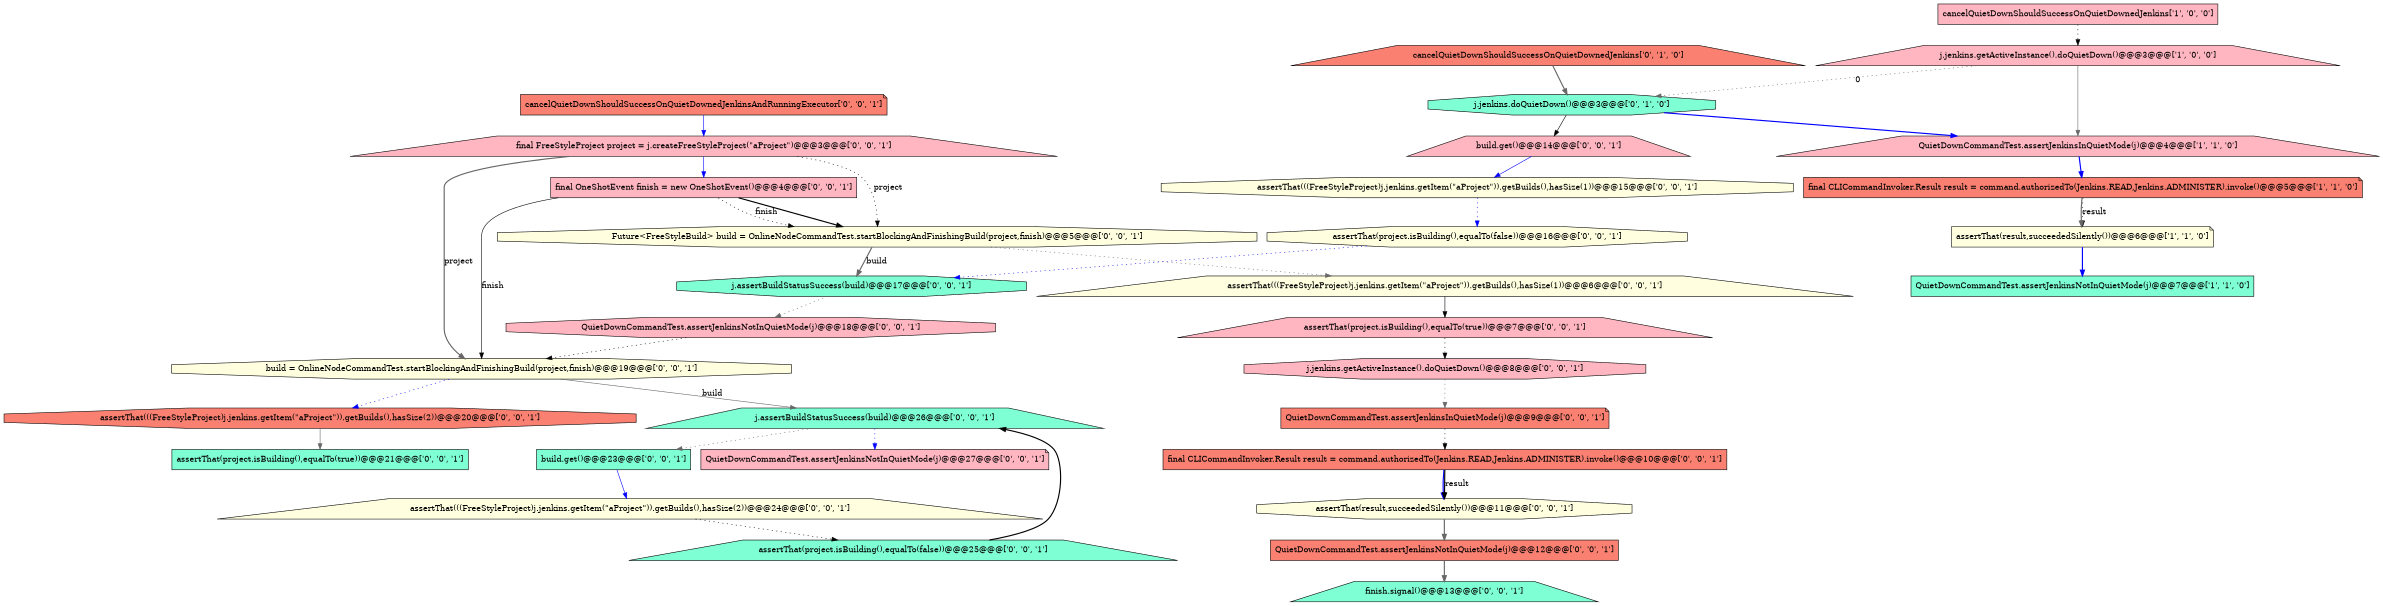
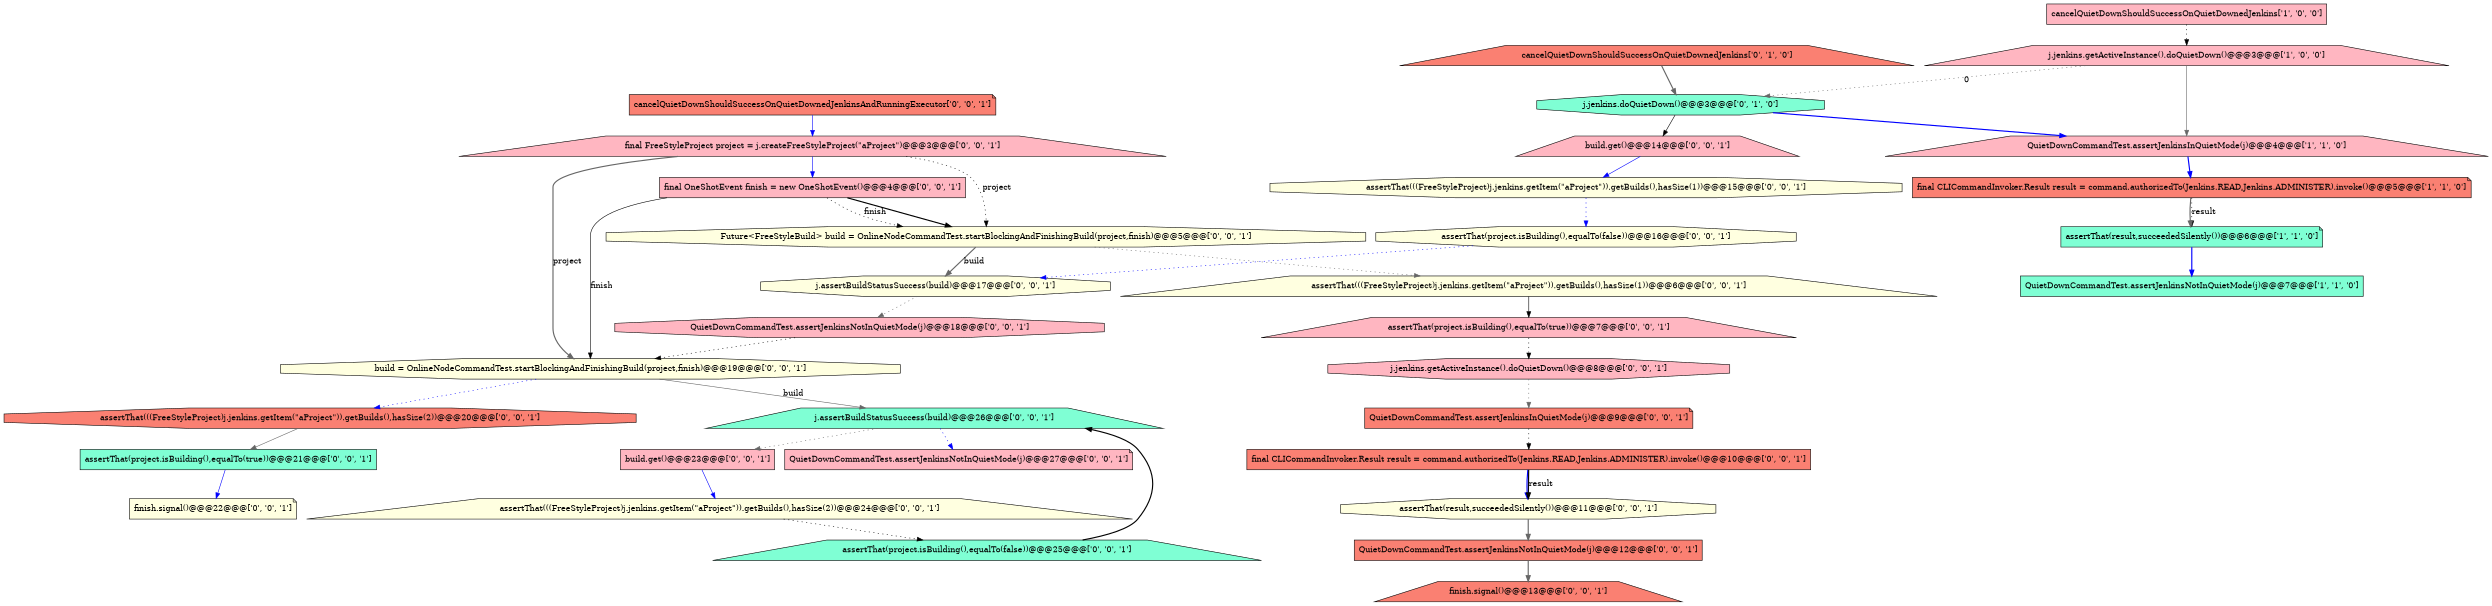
(2082, 237) -> (2192, 237)
(852, 286) -> (936, 286)
(614, 460) -> (698, 460)
none -> (213, 509)
(1444, 592) -> (1528, 592)
